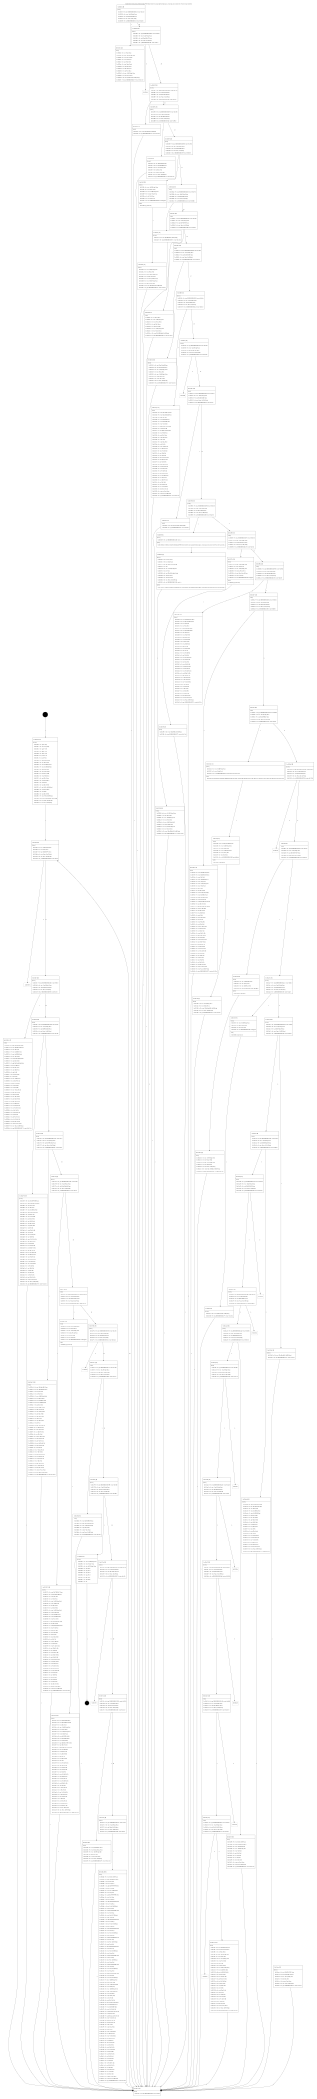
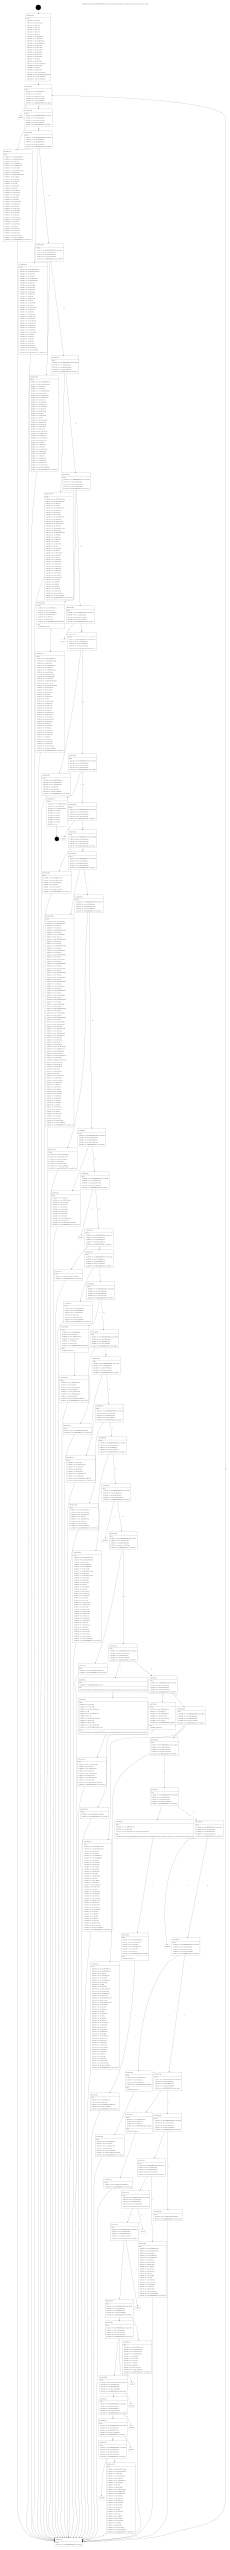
none -> (89, 904)
